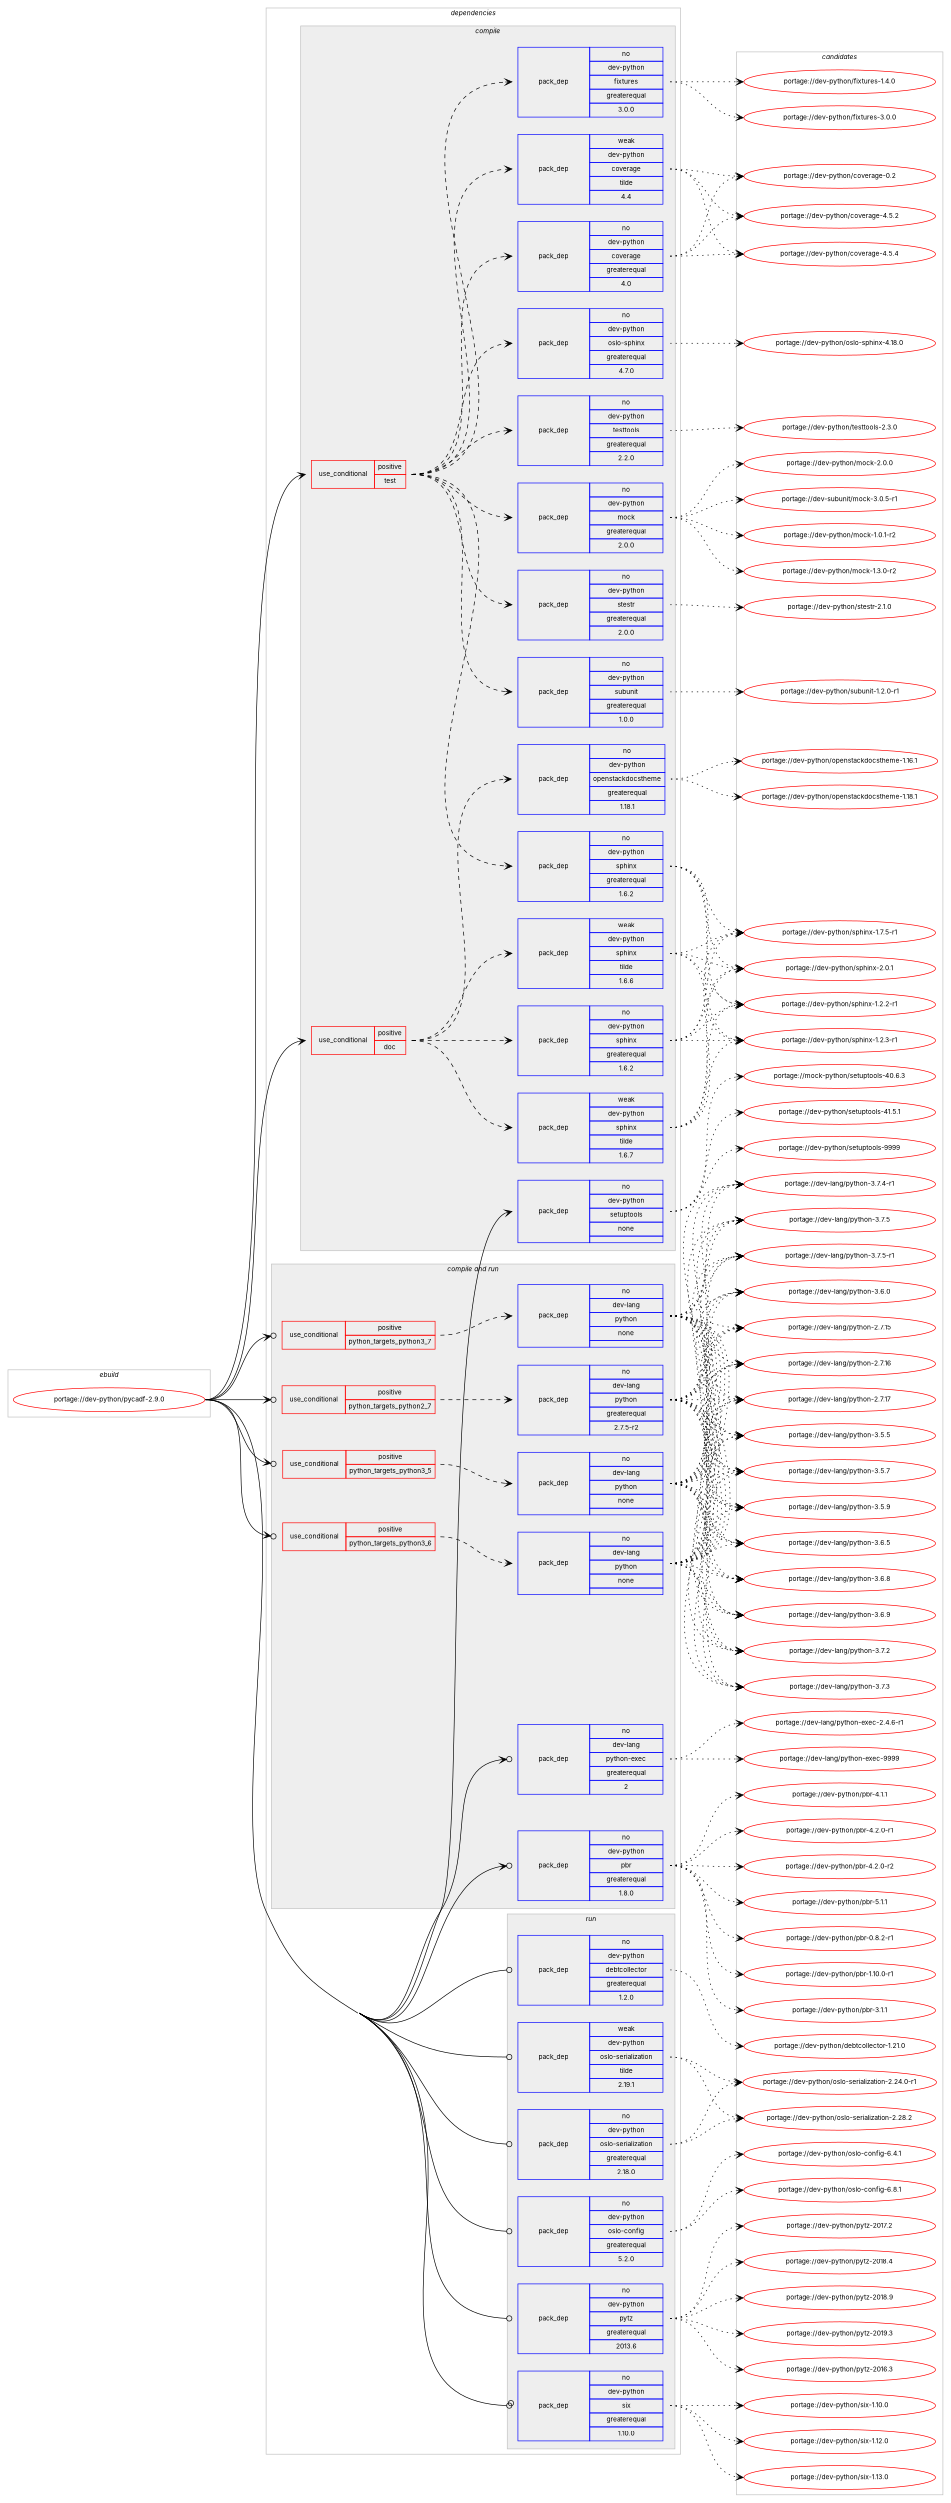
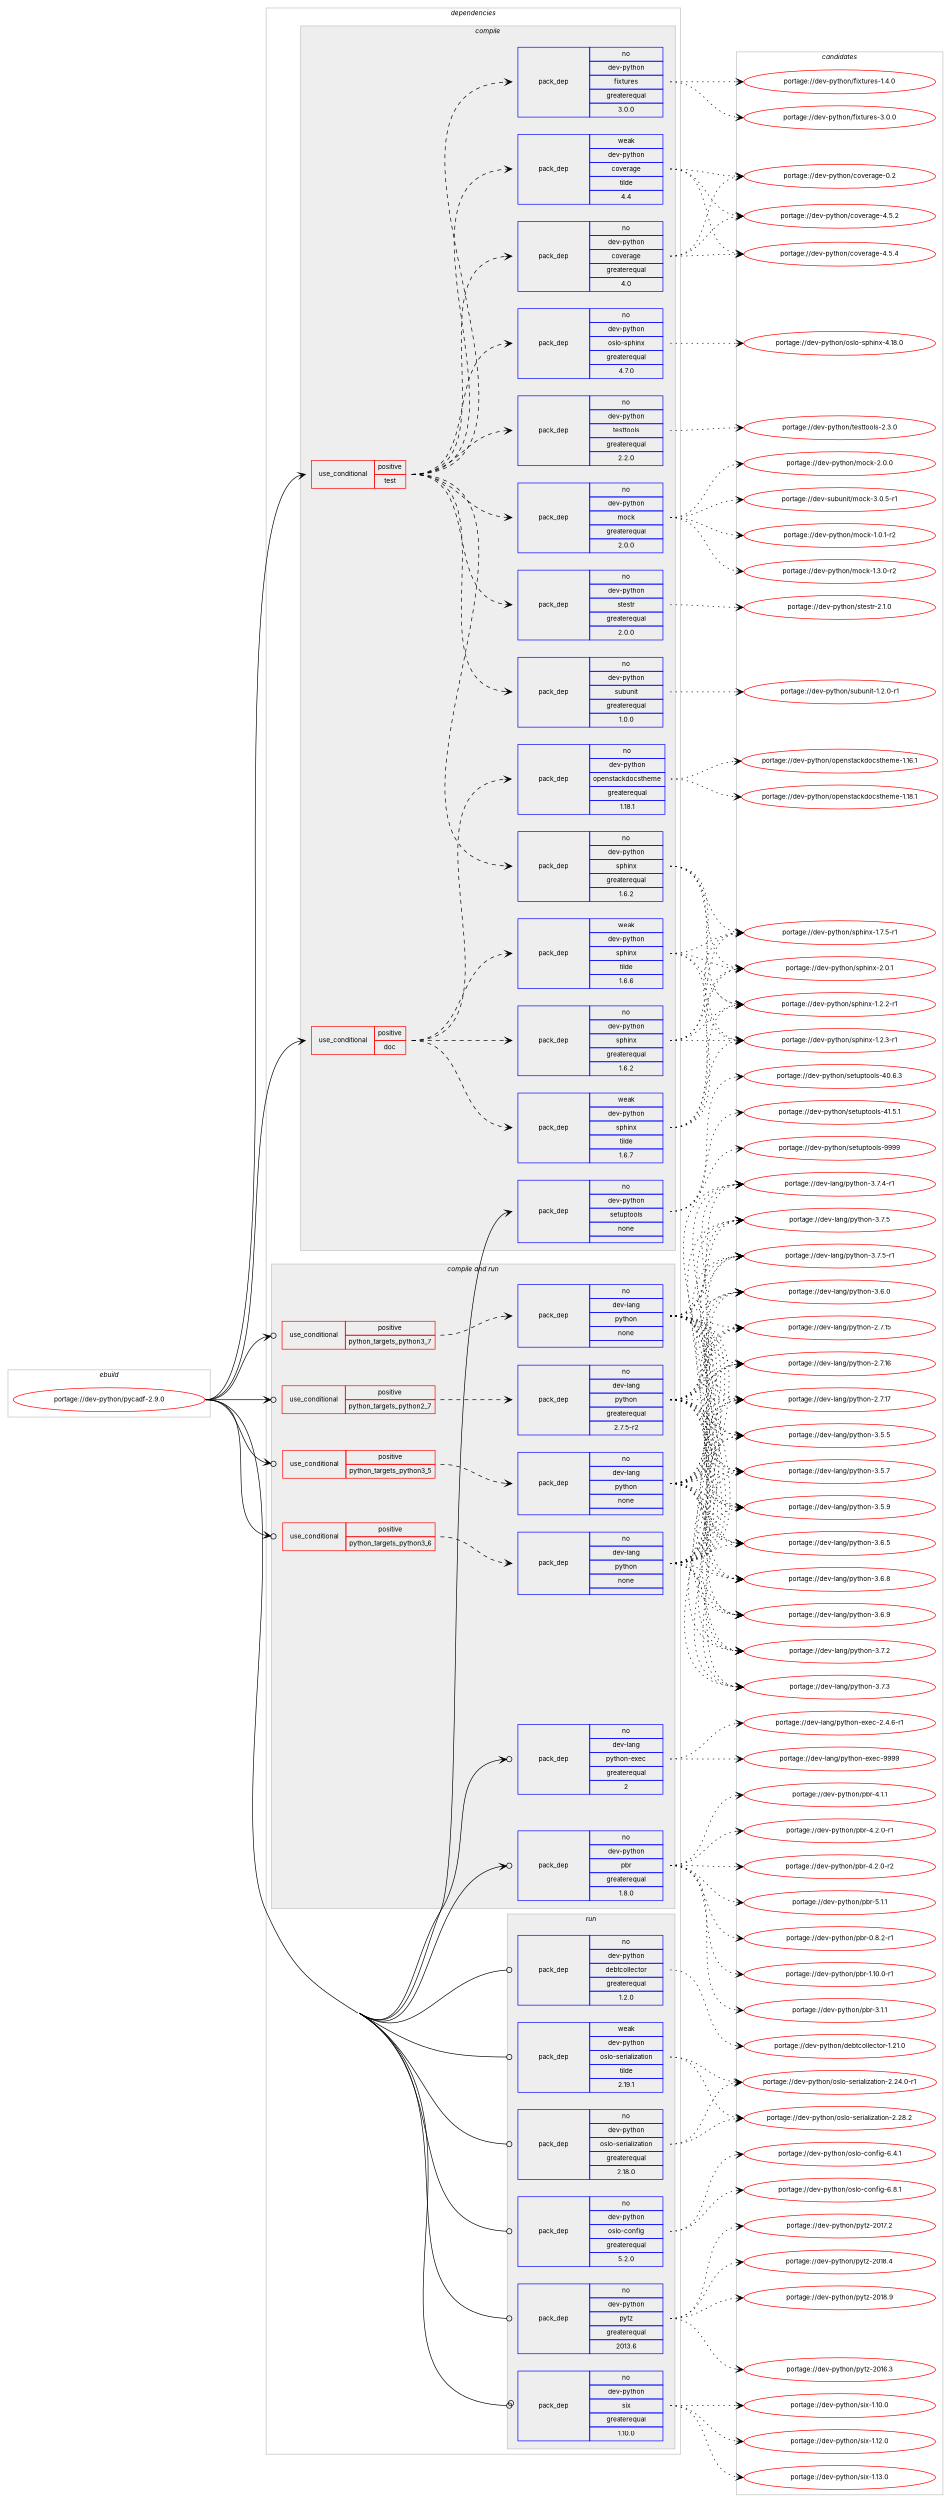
(840, 1076) -> (840, 1076)
(840, 2334) -> none
